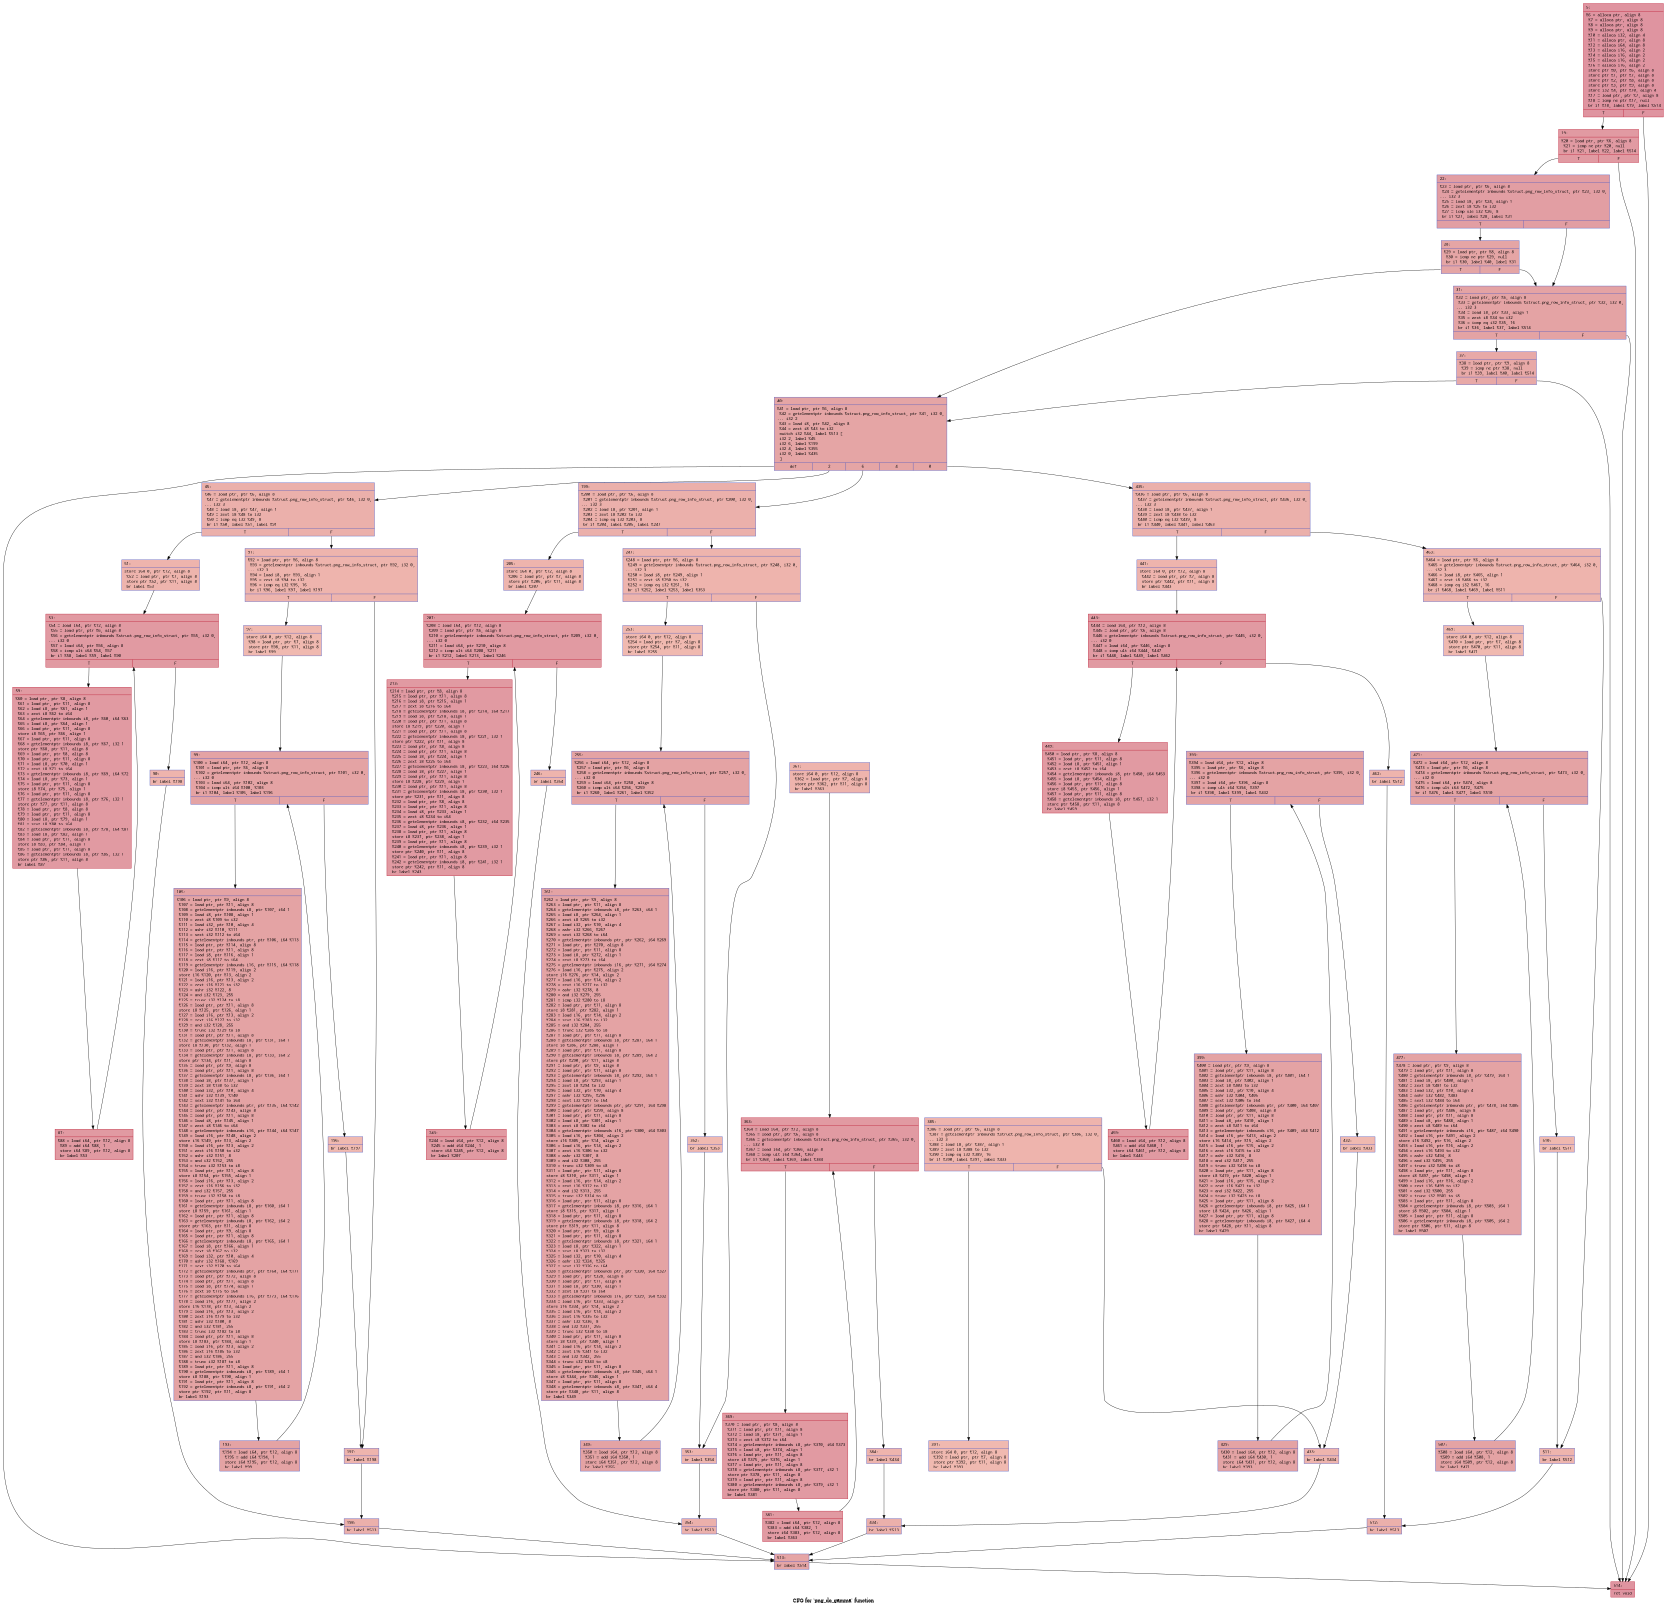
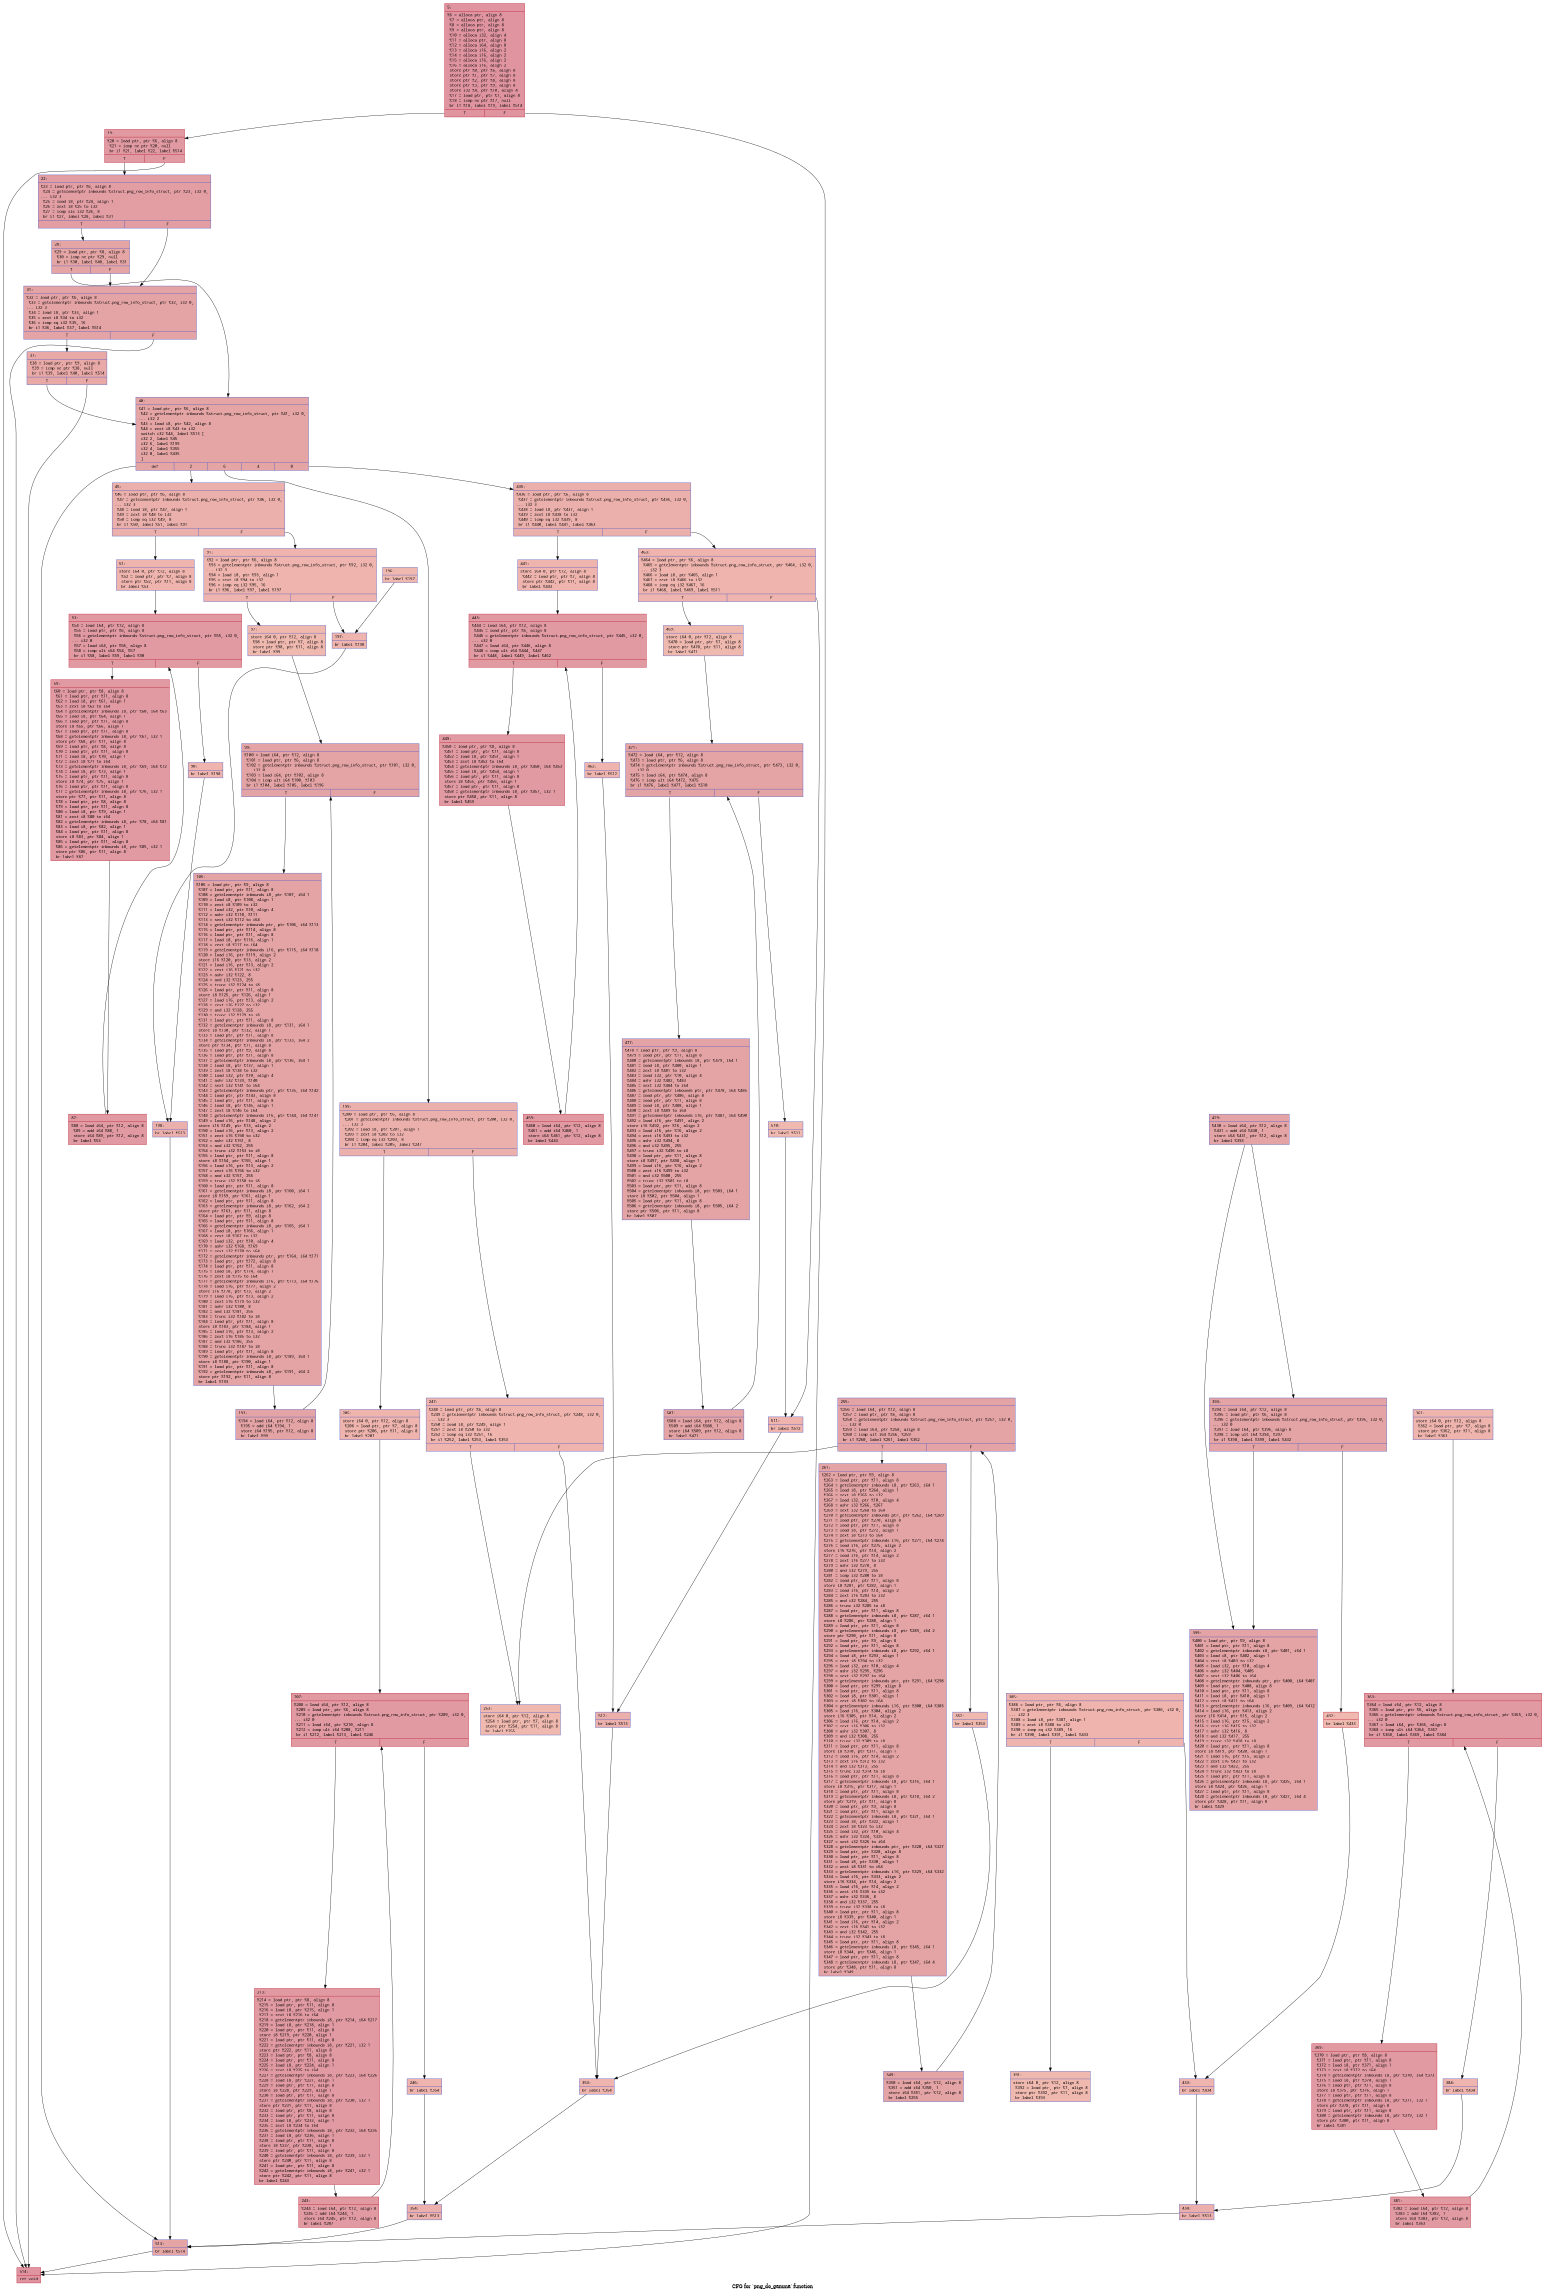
(662, 702) -> (589, 1467)
(330, 969) -> none
(1358, 1144) -> (1341, 1720)
(1258, 1336) -> (1205, 1384)
(1090, 1544) -> (605, 1901)
